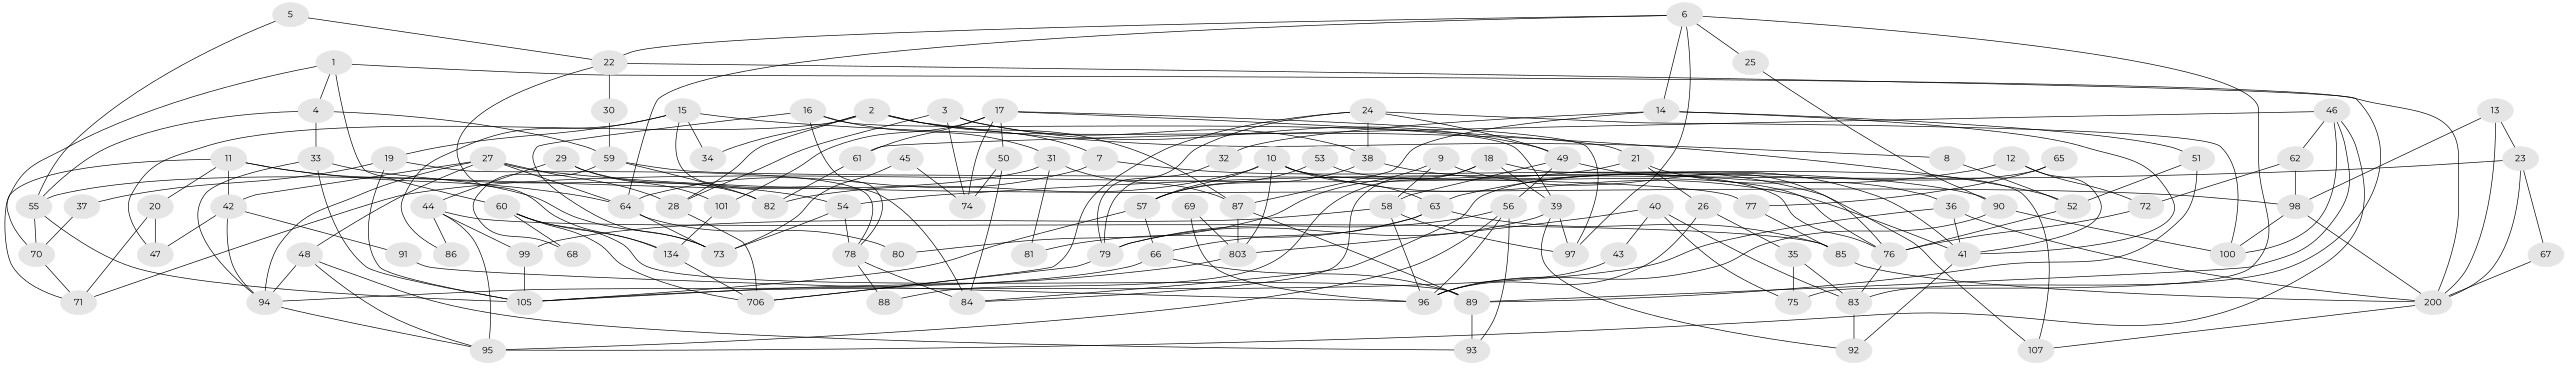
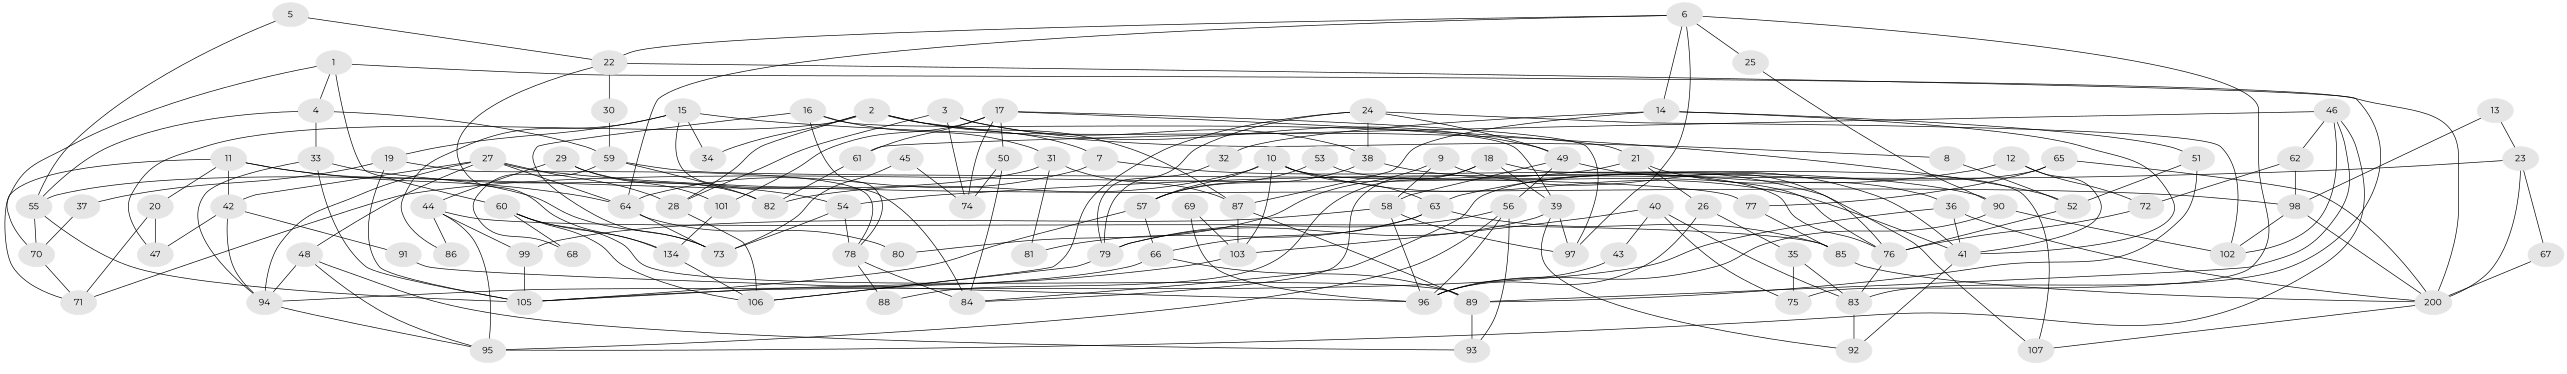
(2486, 214) -> (2271, 185)
(1238, 255) -> (1238, 255)
(2228, 255) -> (2228, 255)
(756, 303) -> (756, 303)
